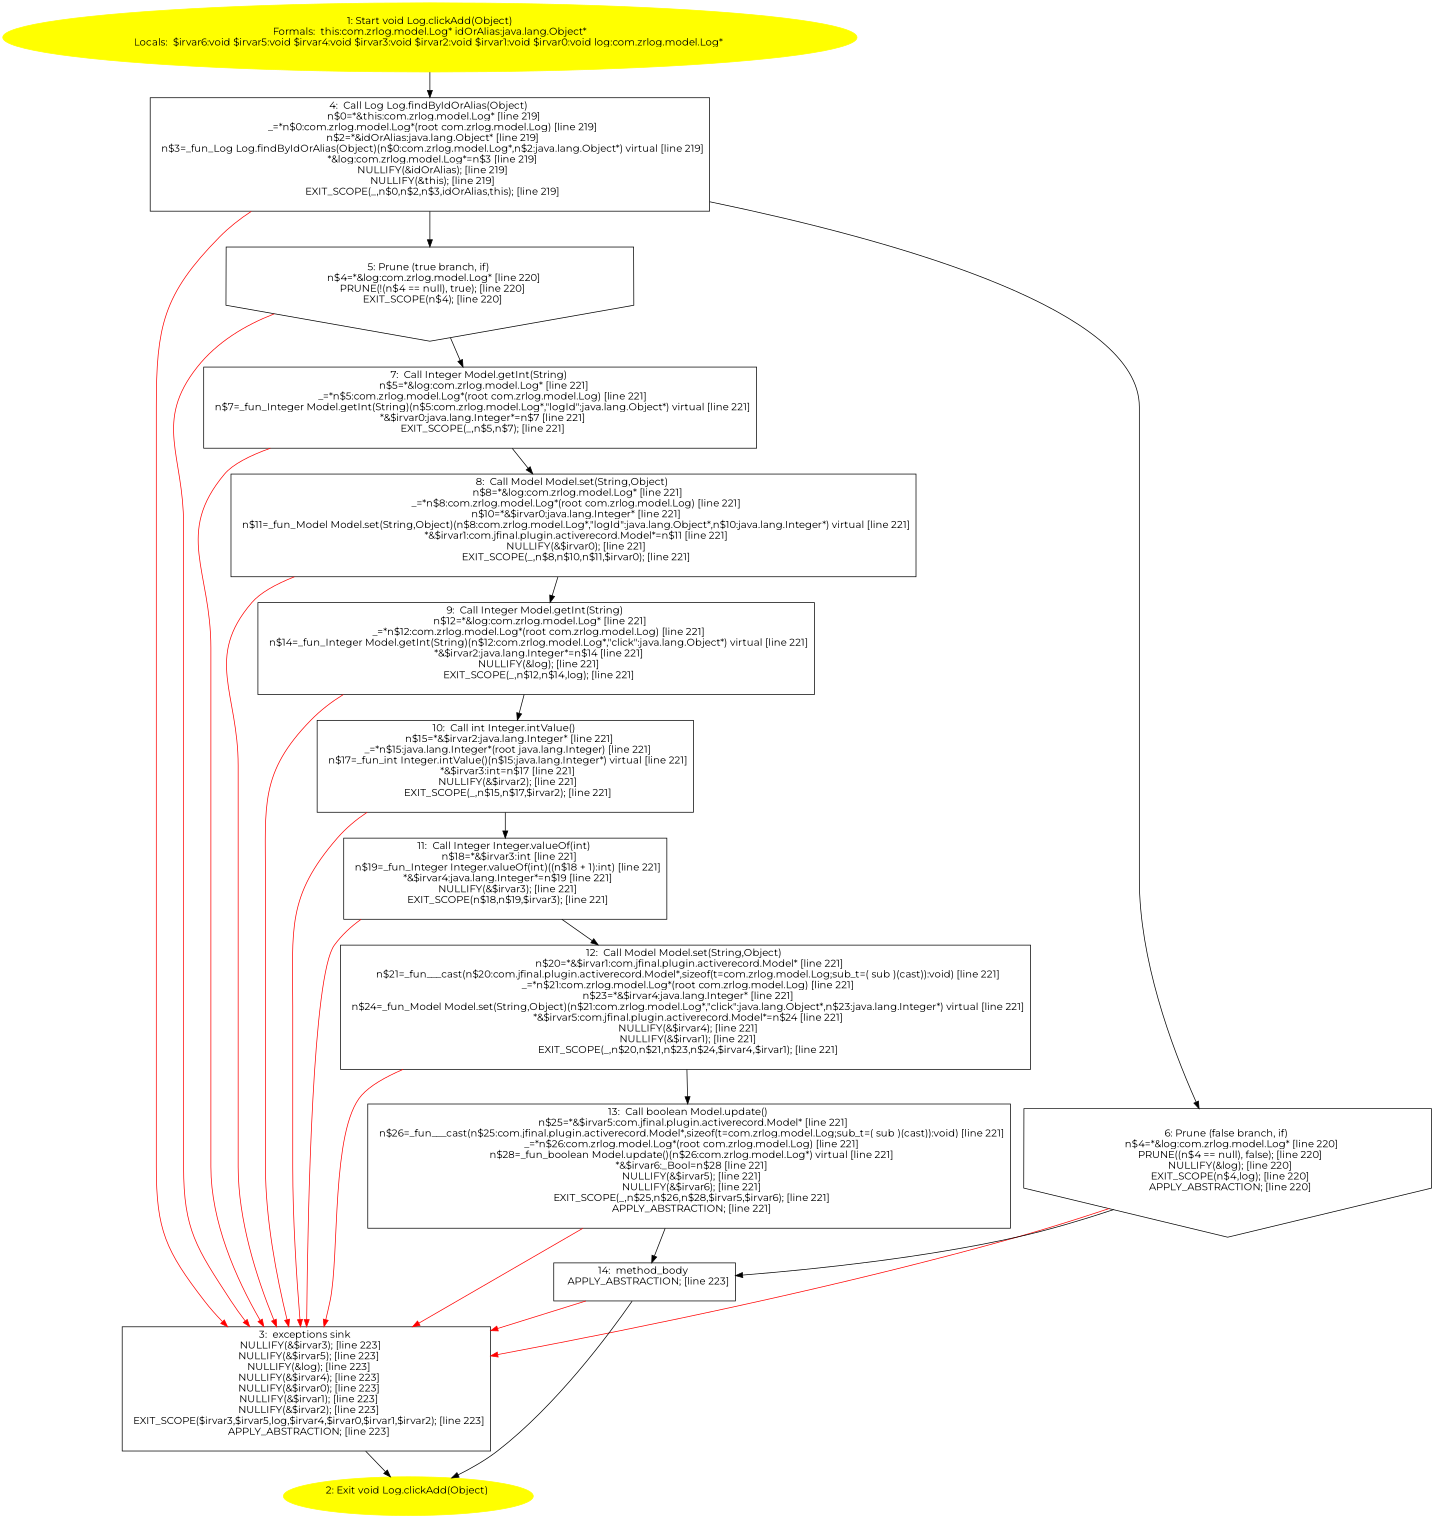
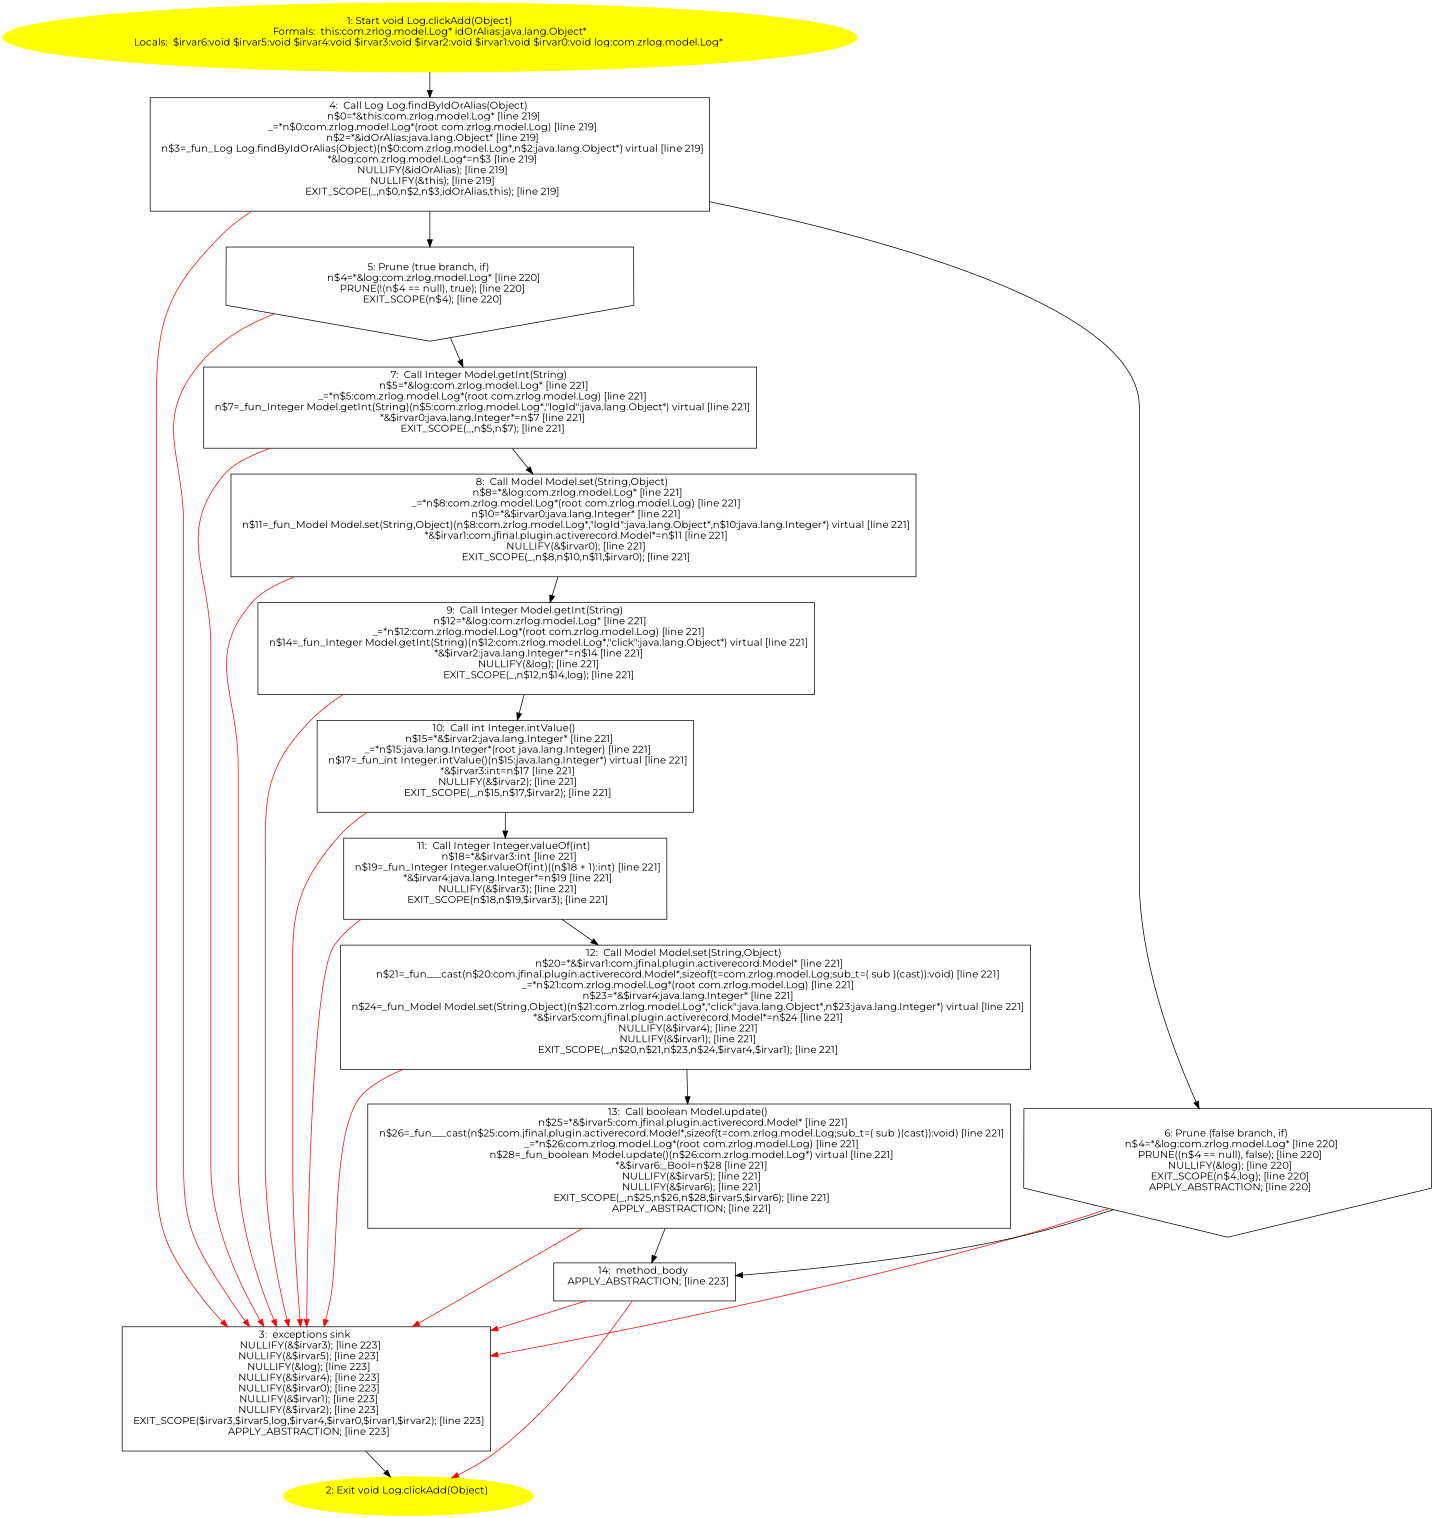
(554, 1398) -> (554, 1398)
